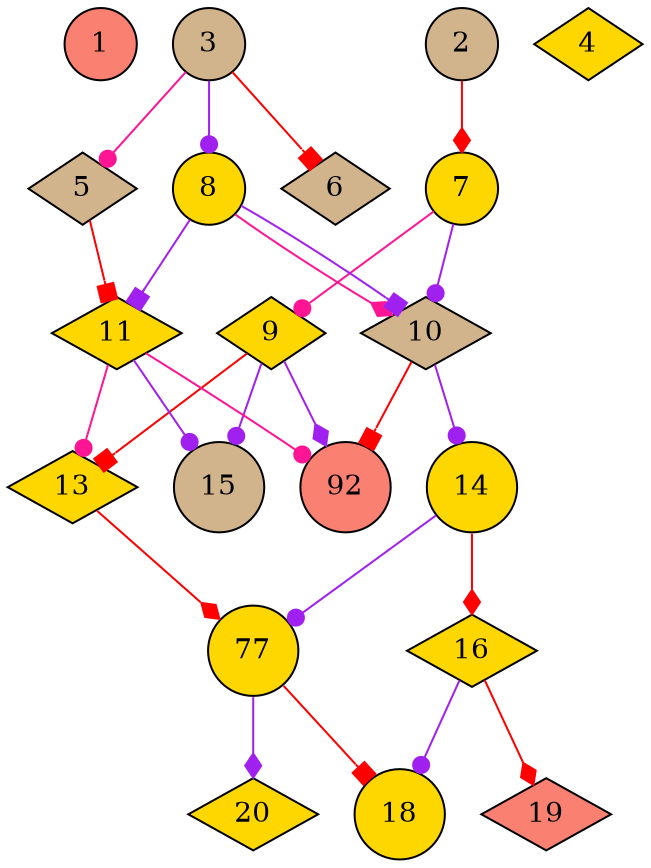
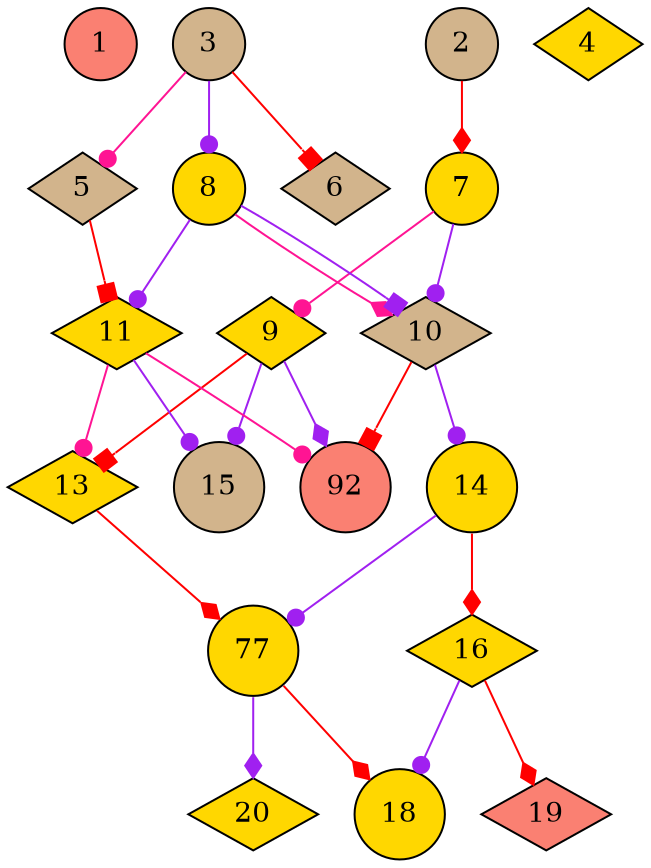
(166, 256) -> (166, 256)
(320, 725) -> (320, 725)
